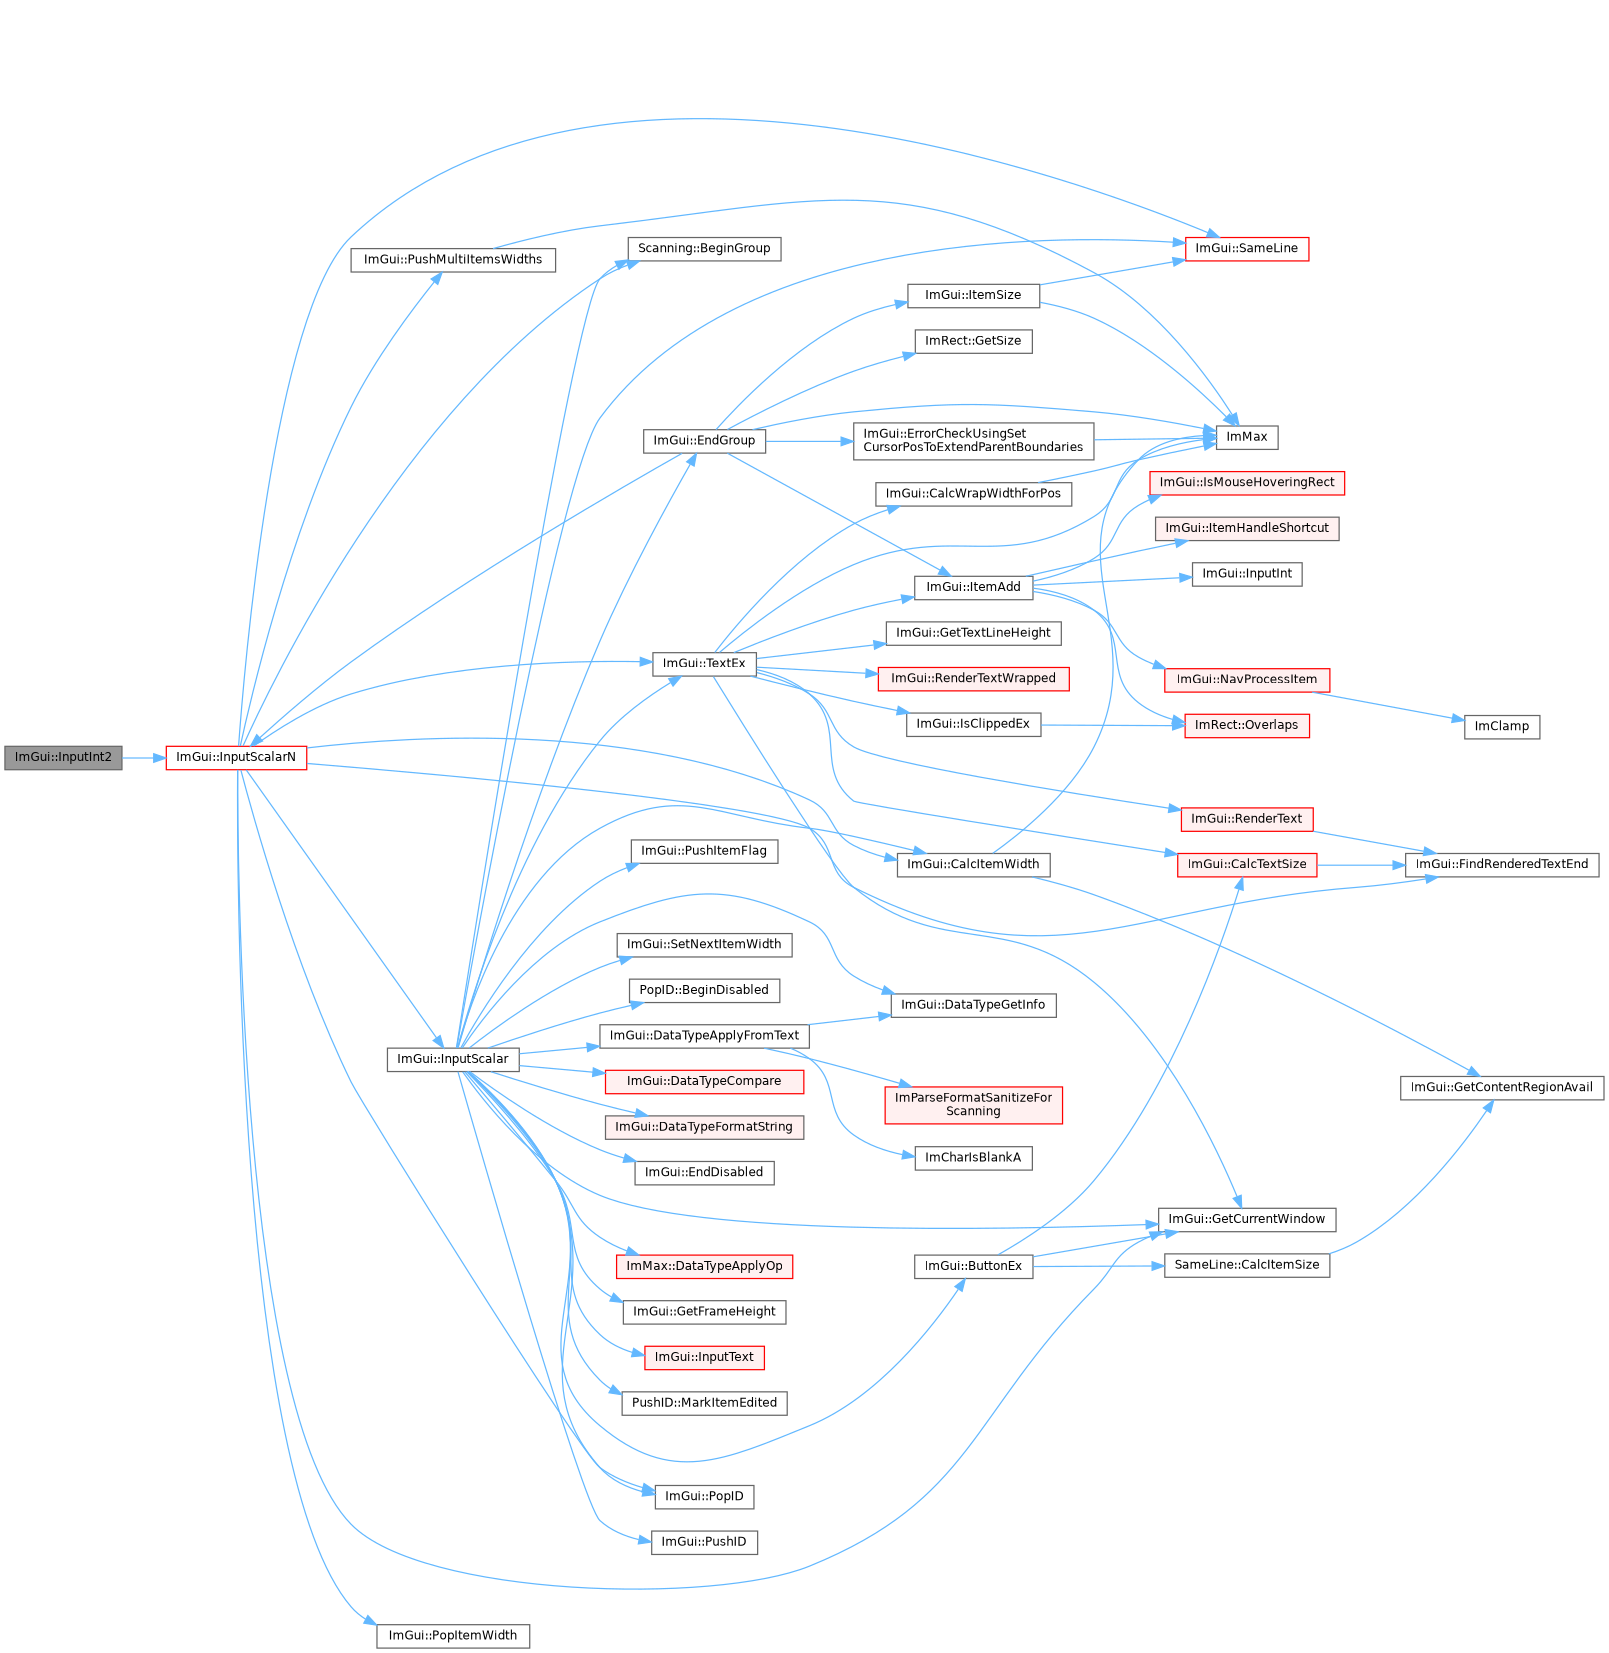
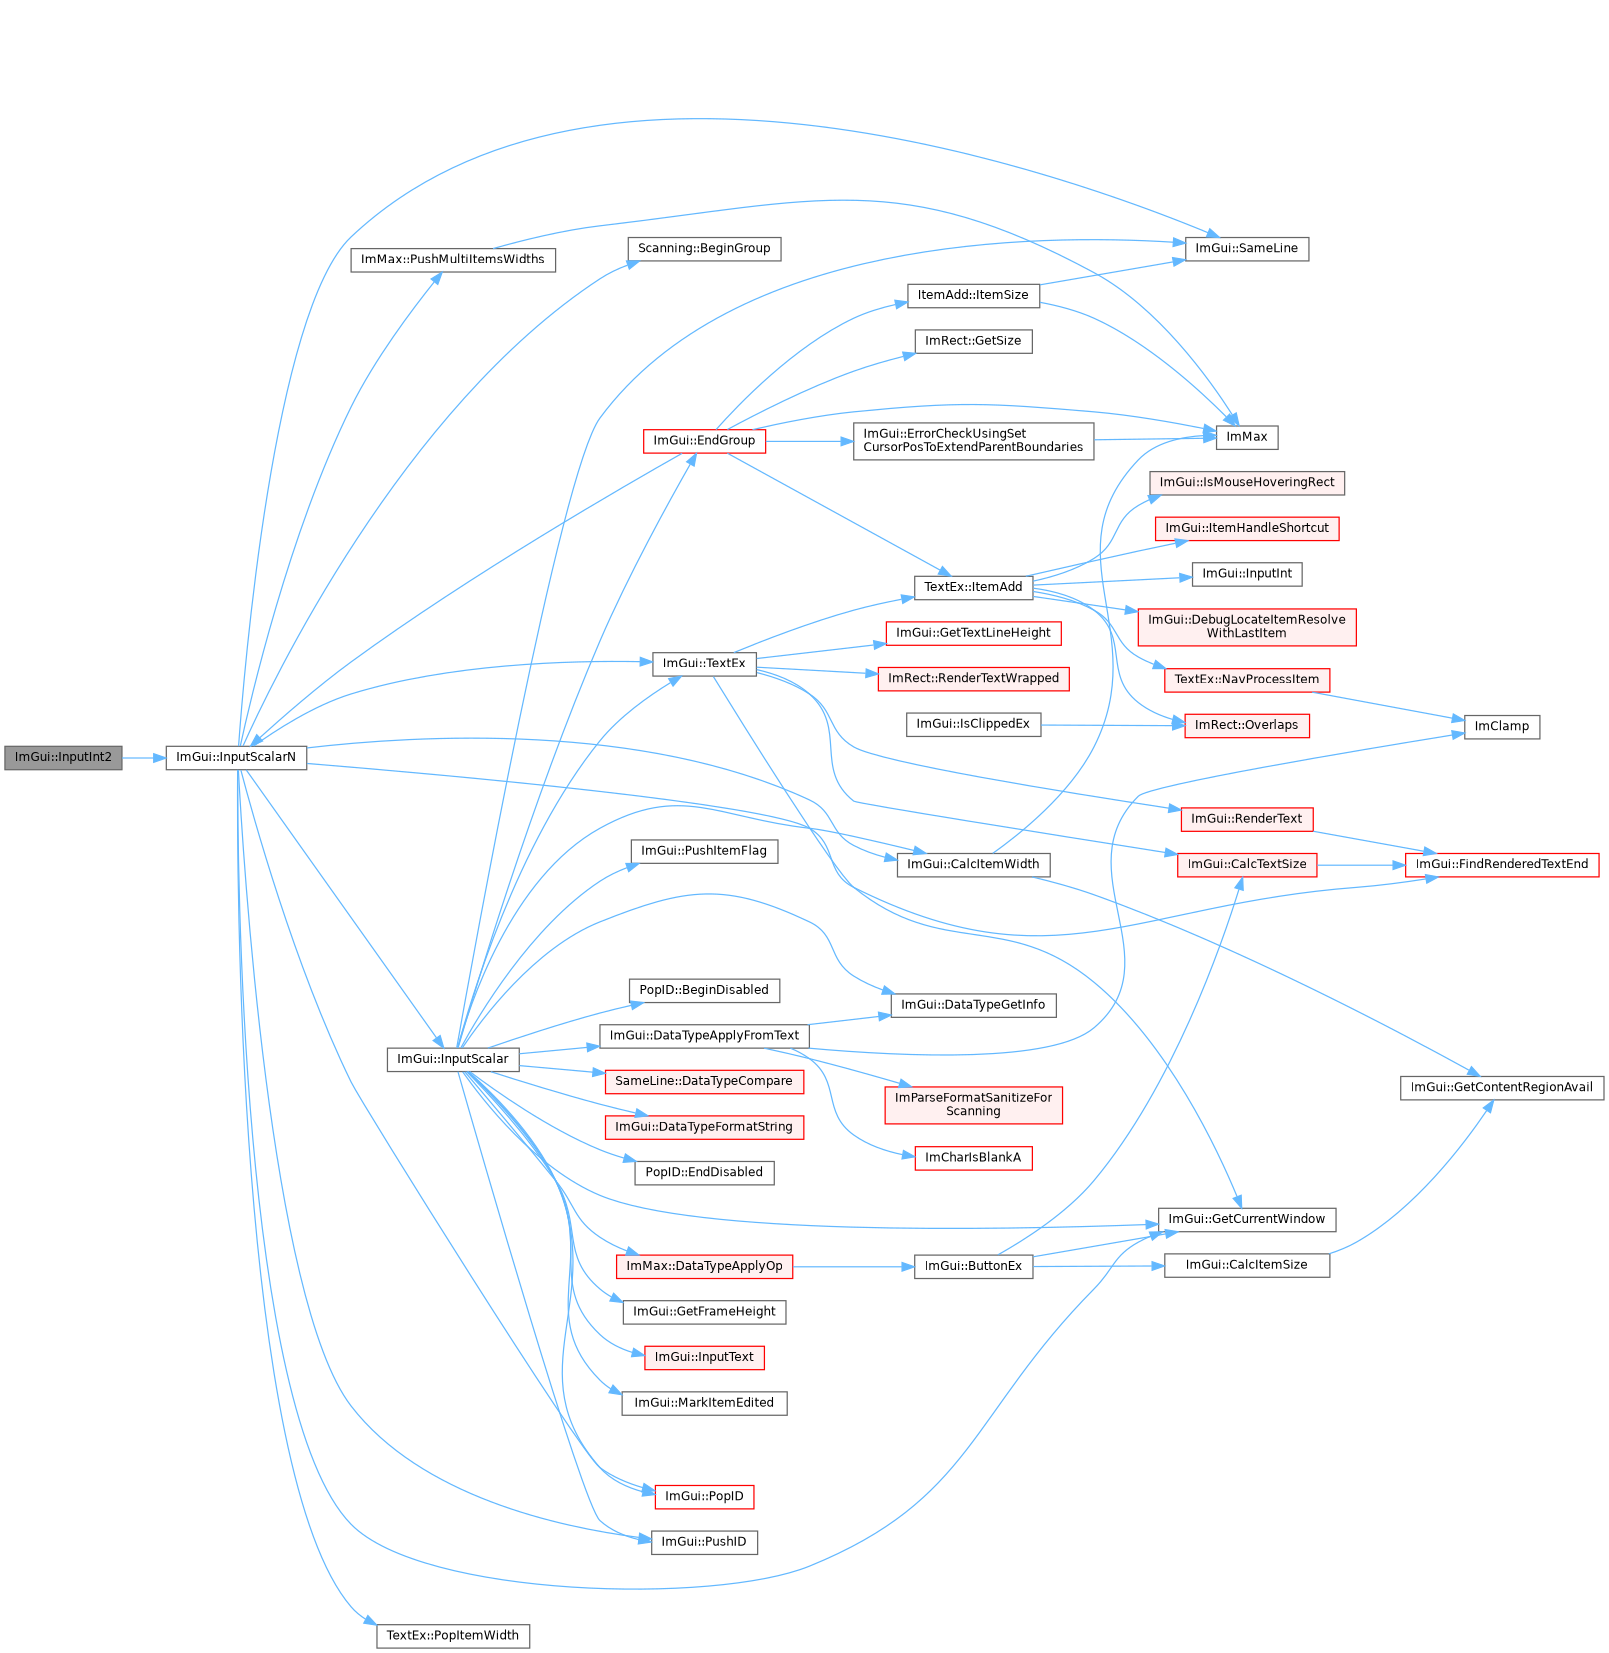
(1247, 249) -> (1247, 249)
(453, 260) -> (453, 260)
(974, 296) -> (974, 296)
(705, 441) -> (705, 441)
(1247, 483) -> (1247, 483)
(974, 494) -> none
(1247, 529) -> (1247, 529)
(966, 546) -> none
(974, 588) -> (974, 588)
none -> (1247, 627)
(974, 634) -> (974, 634)
(521, 651) -> none
(974, 679) -> (974, 679)
(1247, 680) -> (1247, 680)
(823, 694) -> none
(237, 758) -> (237, 758)
(1502, 865) -> (1502, 865)
none -> (1119, 919)
(705, 945) -> none
(705, 1082) -> (705, 1082)
(705, 1128) -> (705, 1128)
(974, 1158) -> (974, 1158)
(705, 1173) -> (705, 1173)
none -> (296, 1253)
(1247, 1266) -> (1247, 1266)
(705, 1404) -> (705, 1404)
(612, 1434) -> (847, 1267)
(705, 1497) -> (705, 1497)
(453, 1636) -> (453, 1636)
